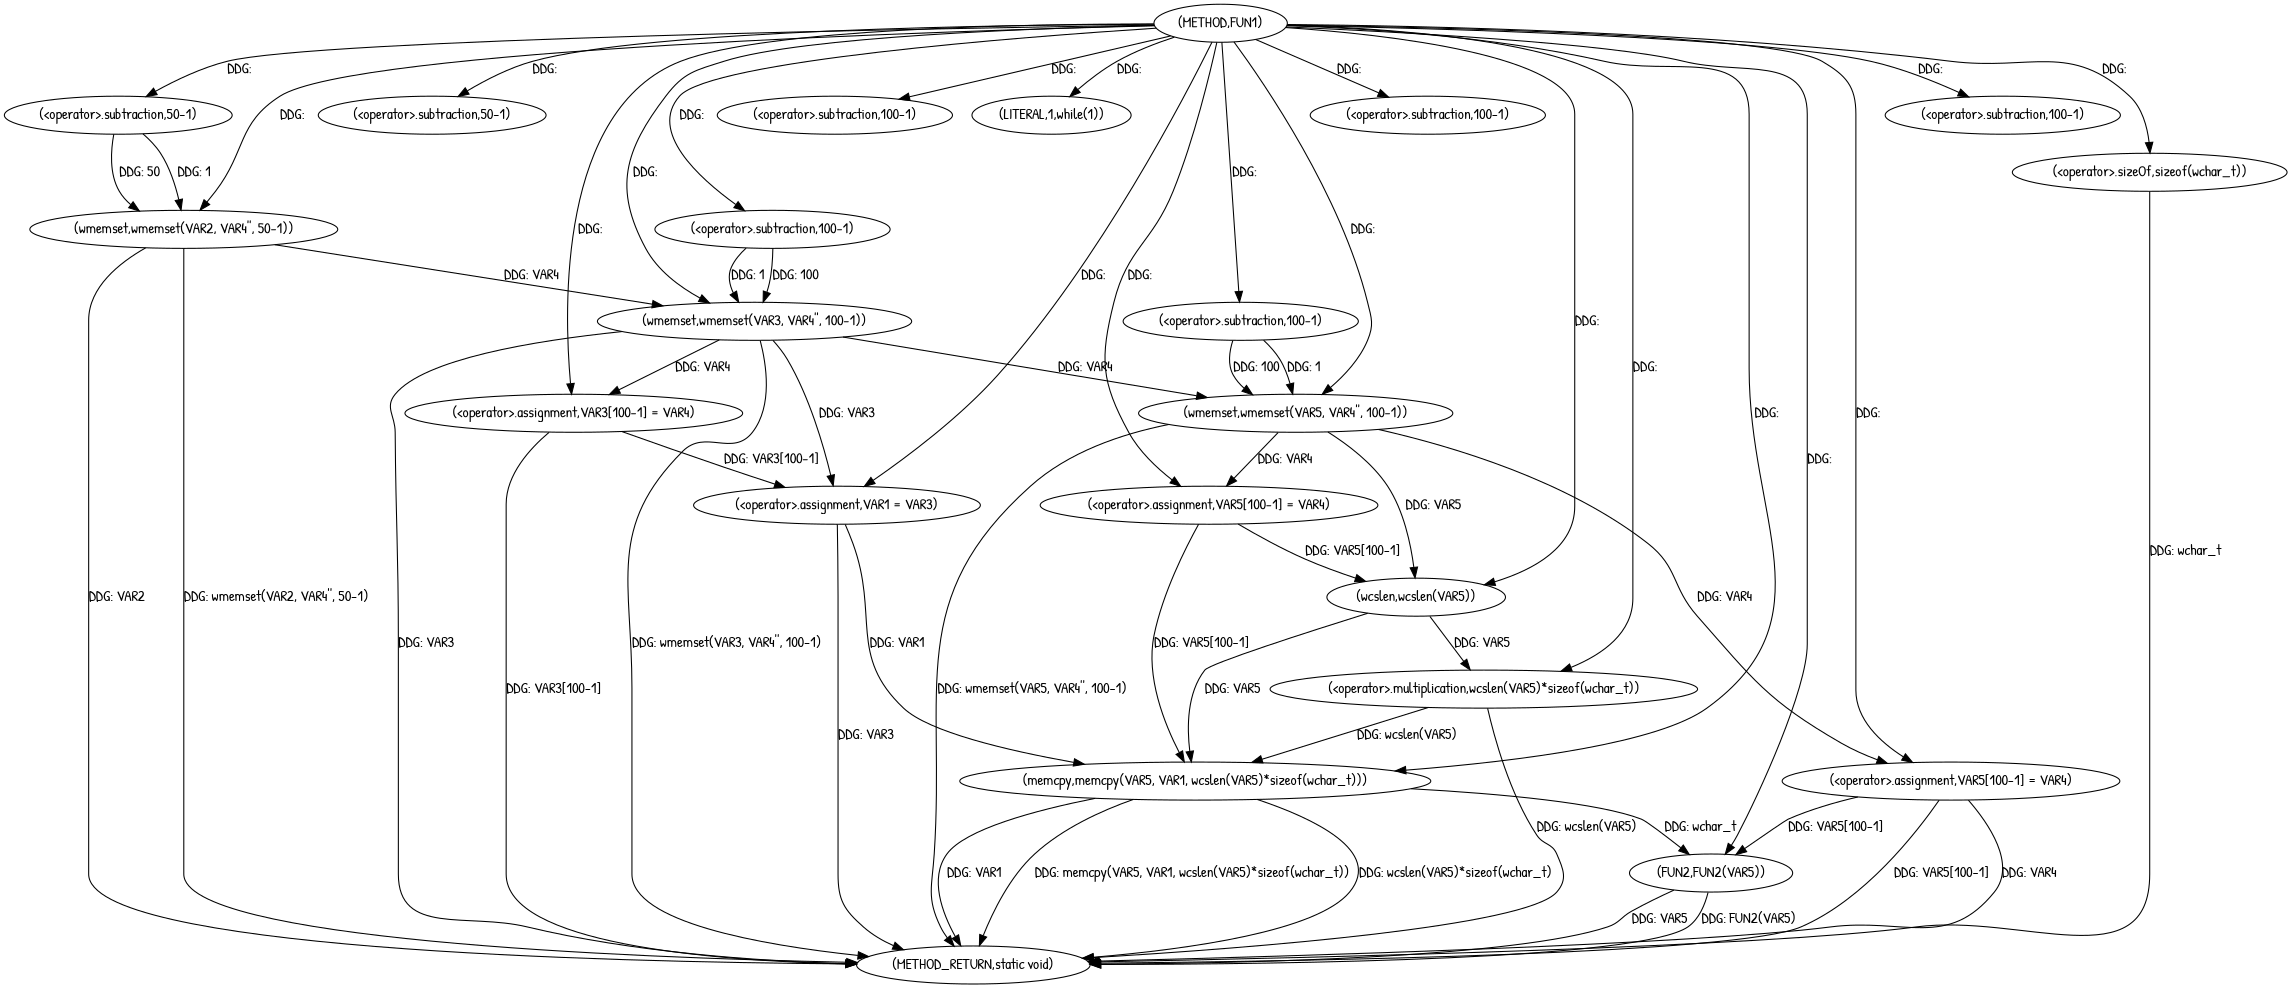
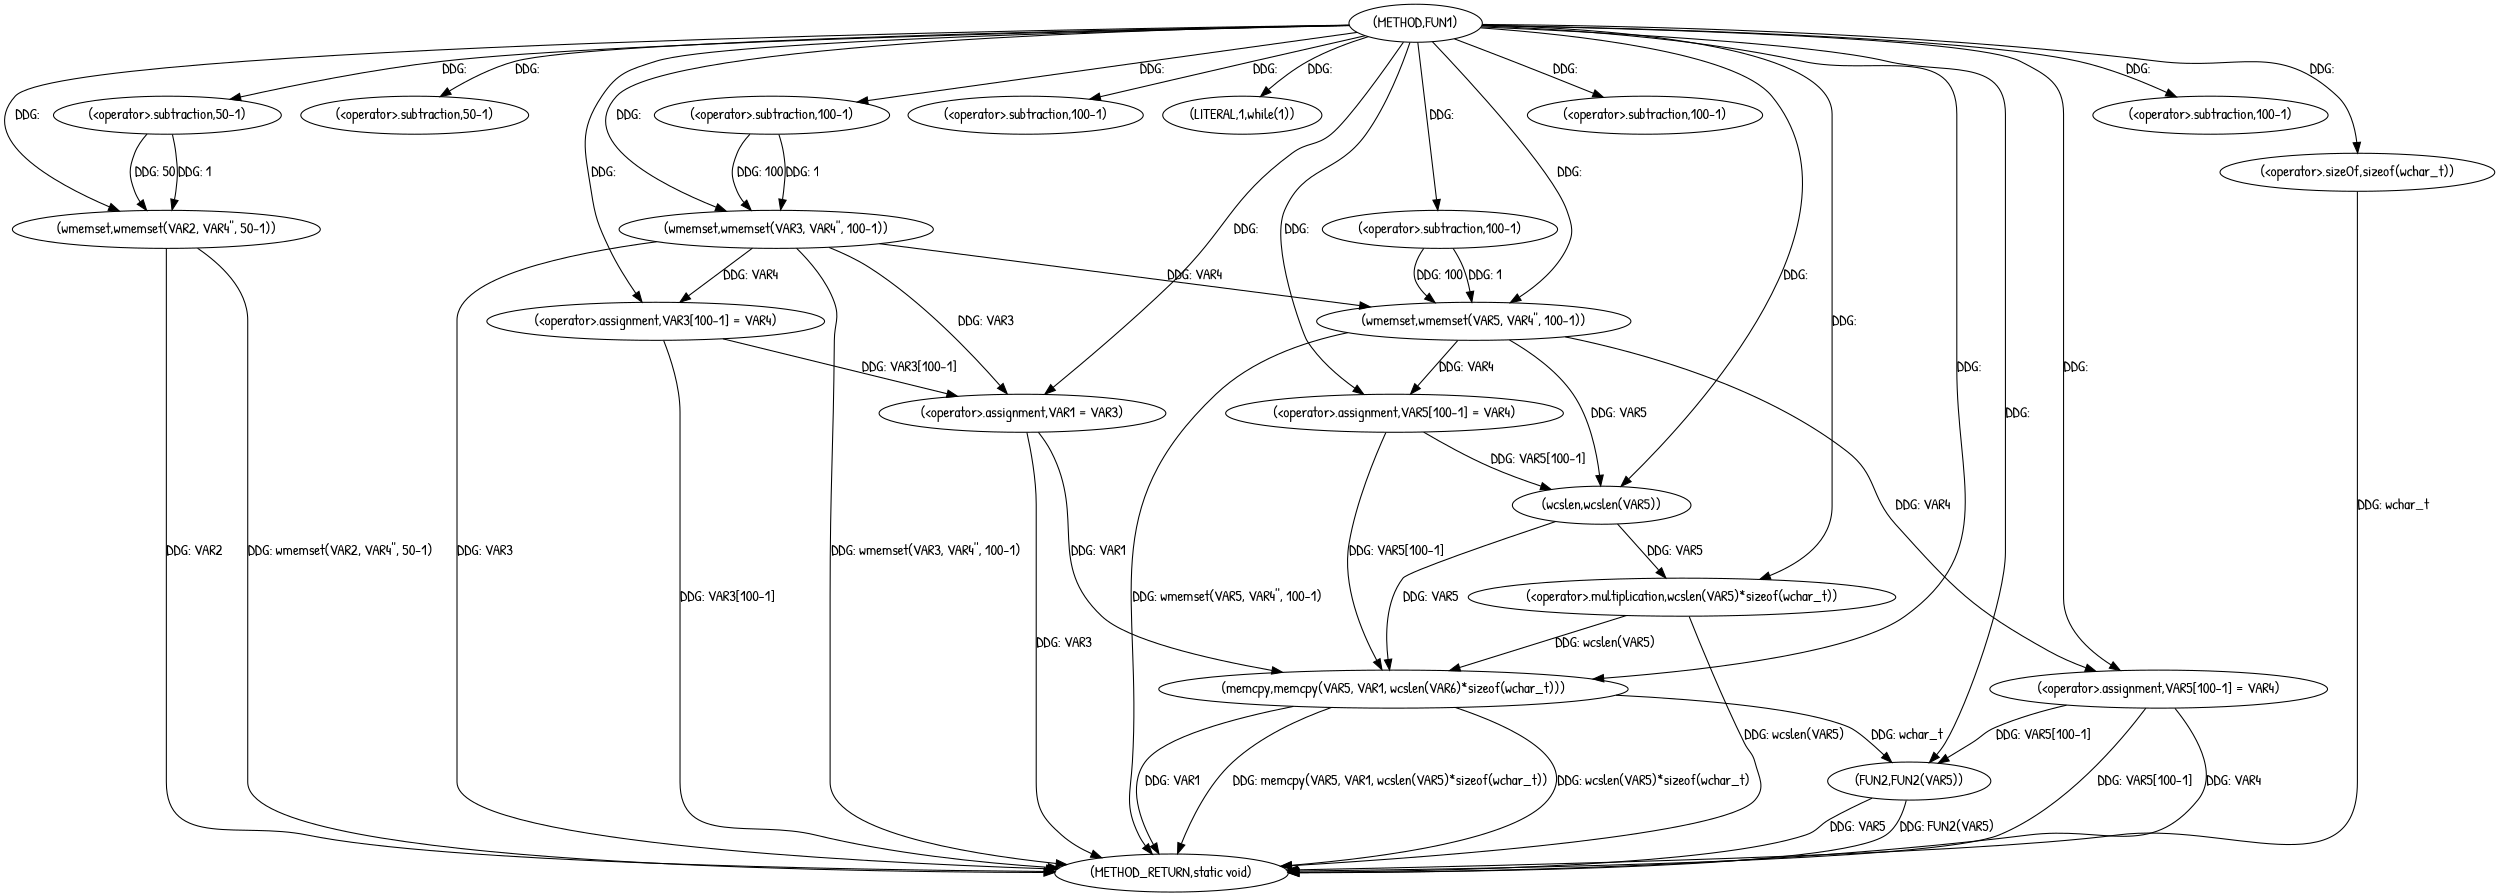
(464, 274) -> none
(1195, 781) -> (1393, 689)
